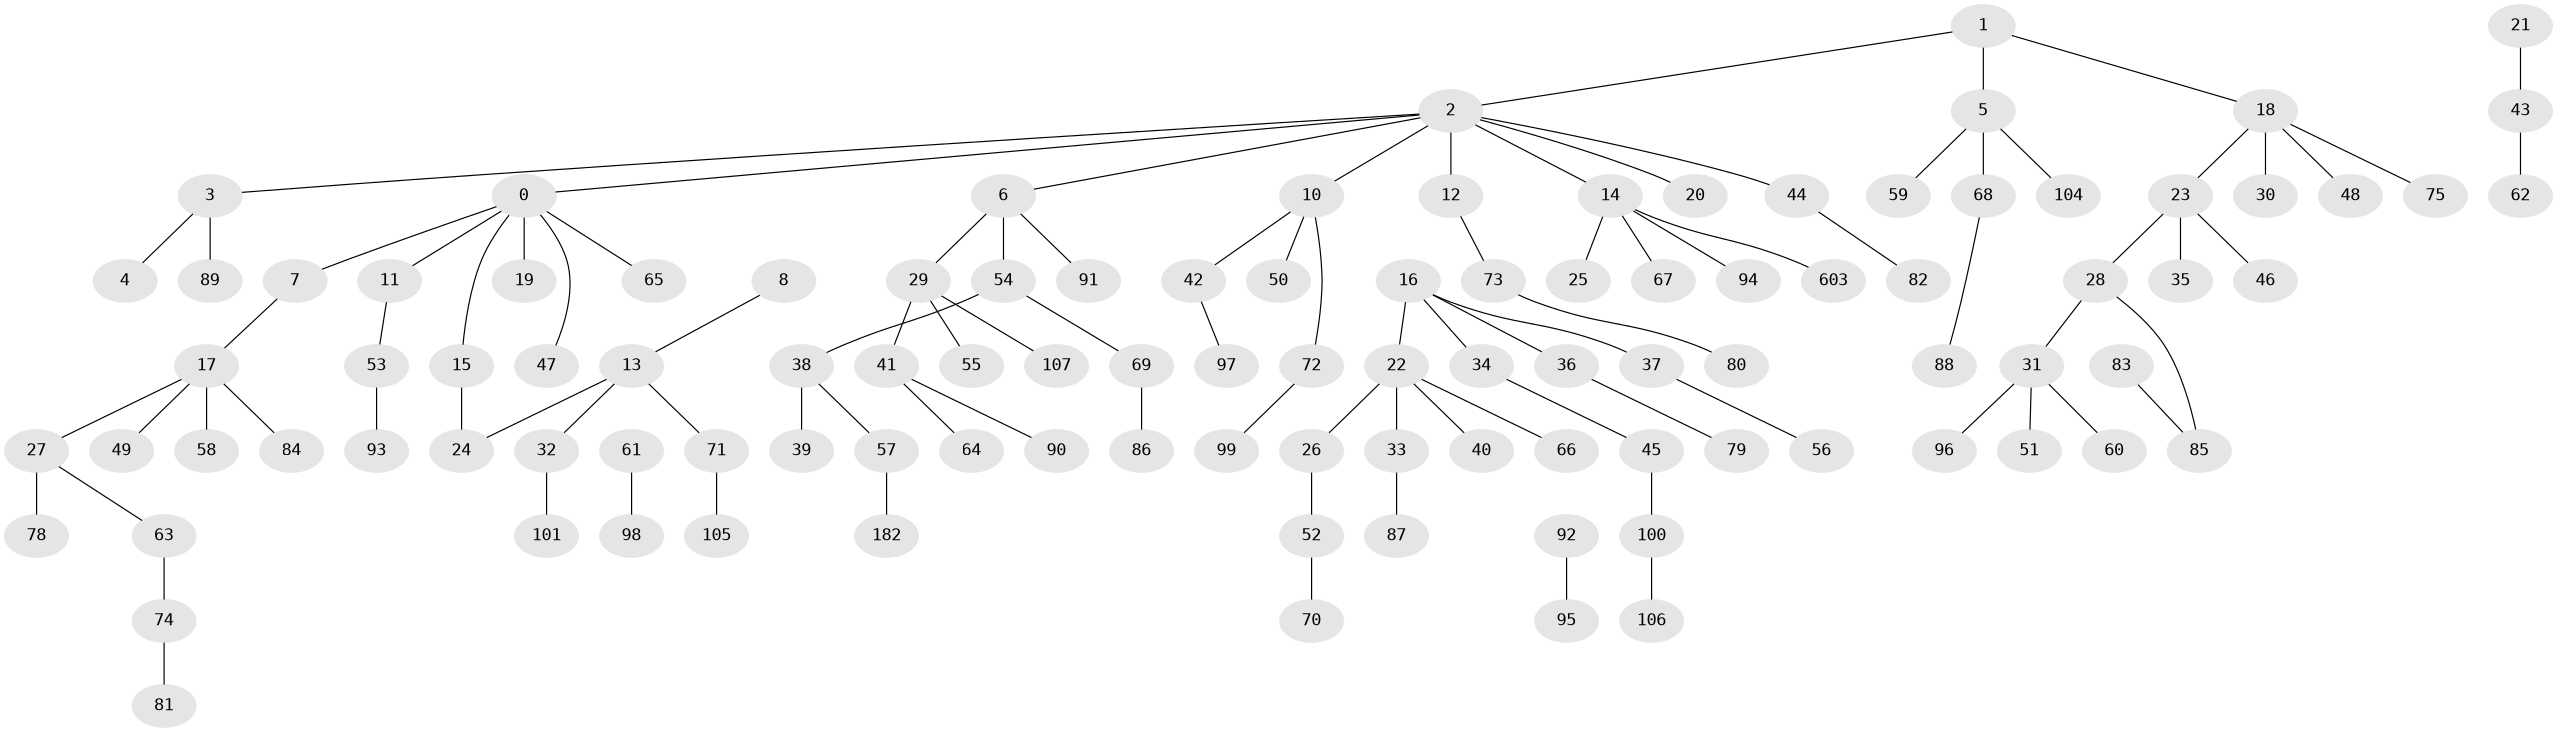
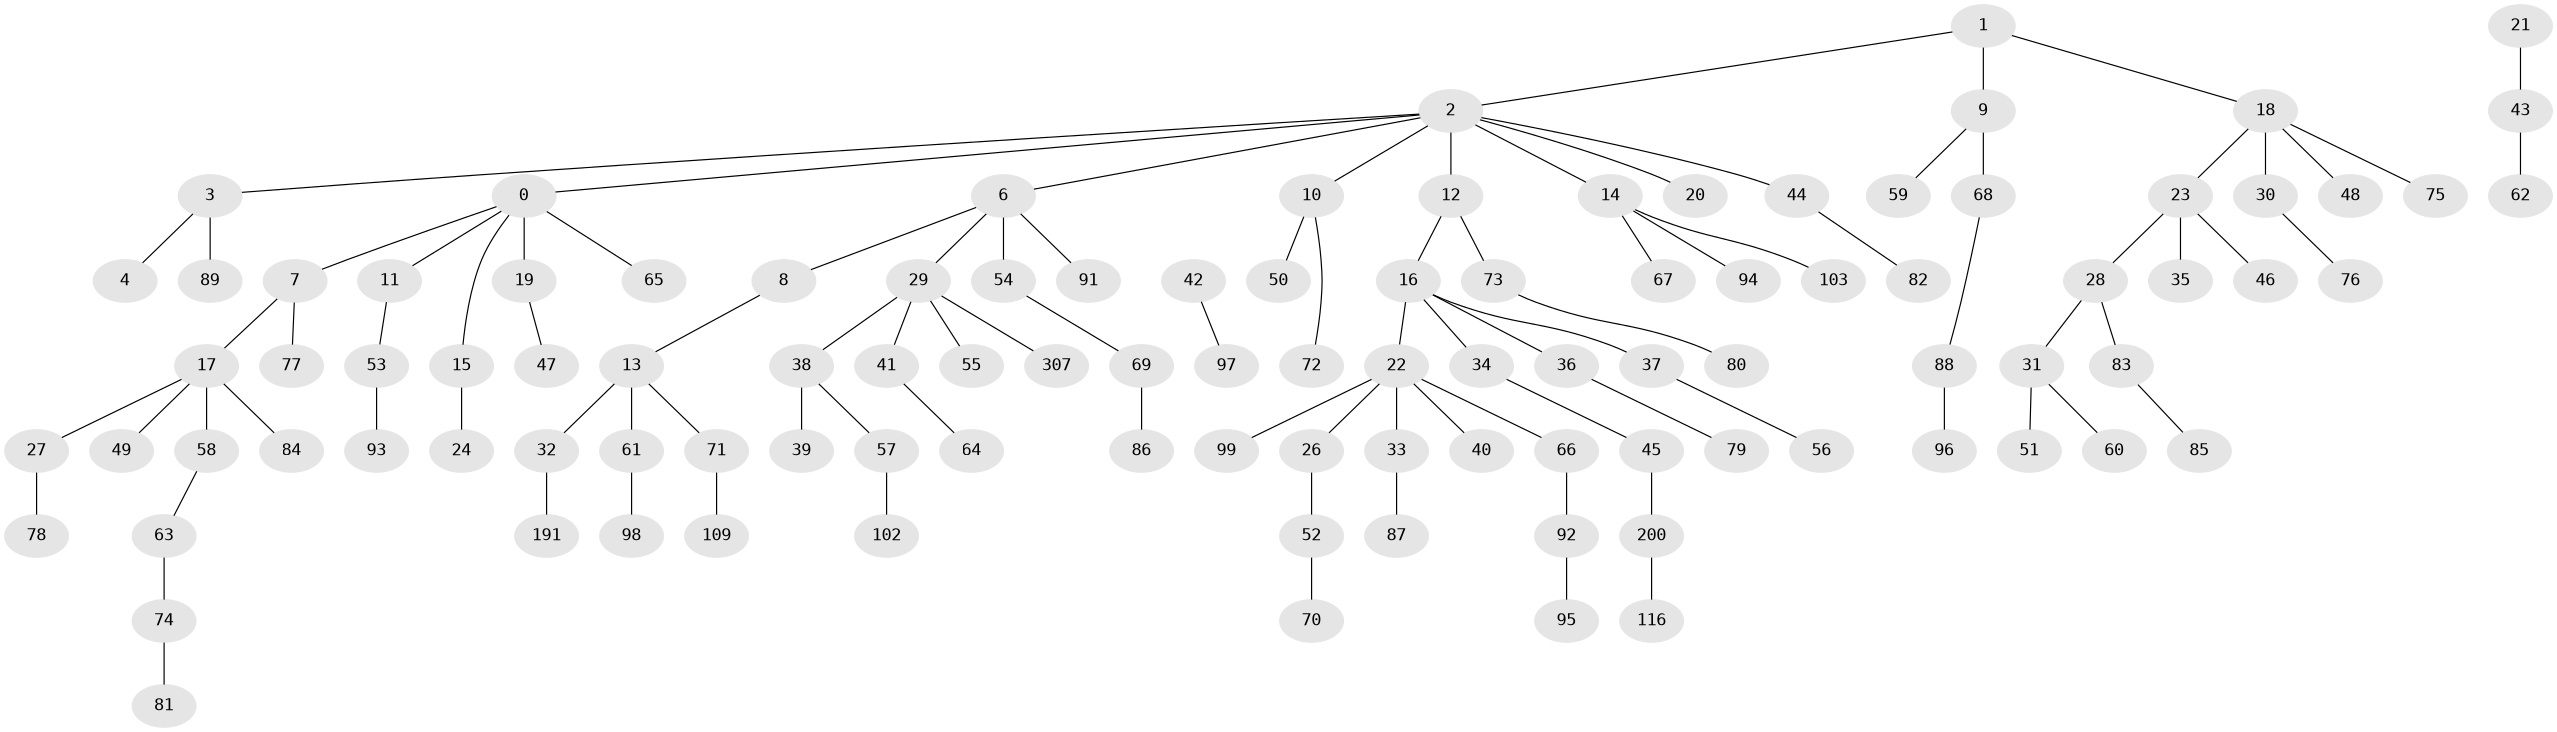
(1983, 111) -> (1983, 111)
(2068, 196) -> none
(1253, 238) -> none
none -> (894, 239)
none -> (1430, 239)
(570, 277) -> (535, 324)
(1578, 281) -> none
(1833, 281) -> (1833, 281)
none -> (2350, 281)
(914, 320) -> (860, 324)
(2170, 355) -> (2109, 324)
none -> (292, 366)
(1057, 366) -> (1057, 366)
(547, 408) -> (632, 409)
(1269, 408) -> (1312, 408)
(1988, 408) -> (1944, 409)
(1057, 451) -> none
(100, 494) -> (185, 494)
none -> (1567, 494)
(547, 536) -> (547, 536)
(717, 536) -> (717, 536)
(887, 536) -> (887, 536)
(1652, 536) -> (1652, 536)
(1652, 621) -> (1652, 621)
